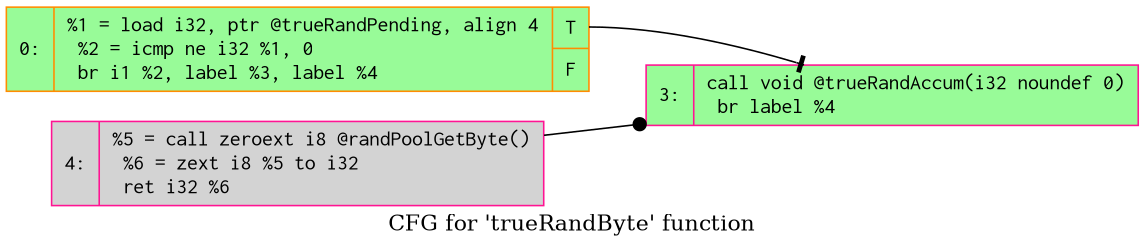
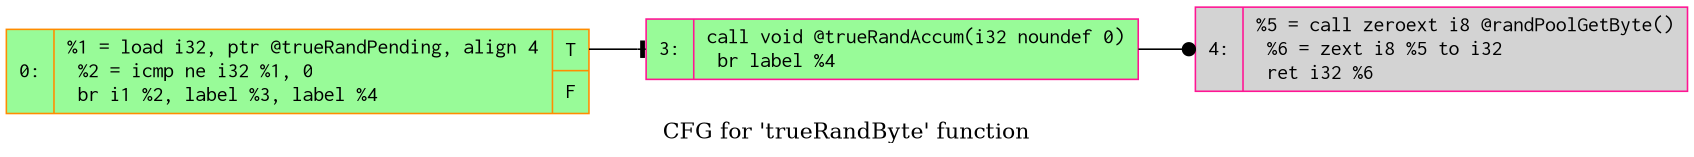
(589, 130) -> (1160, 49)
